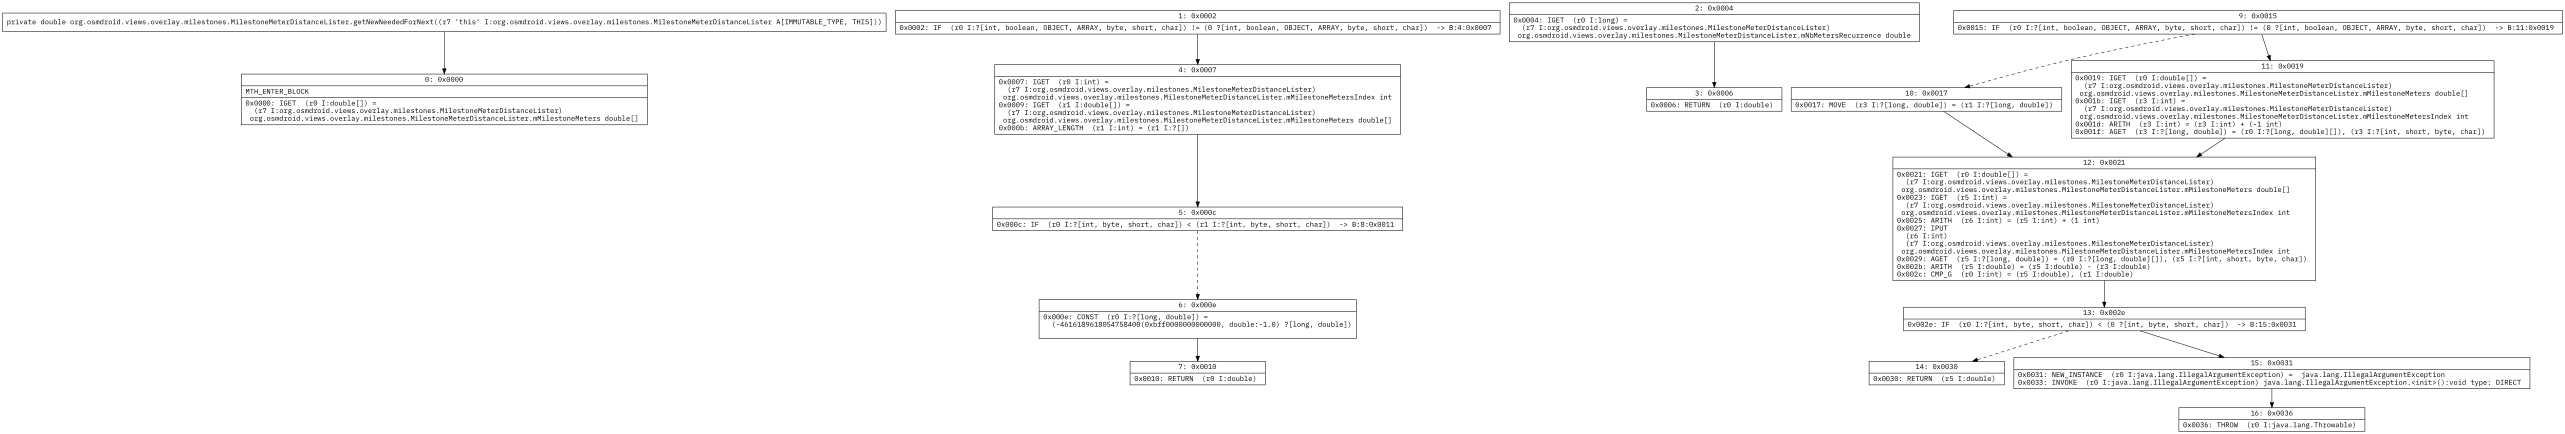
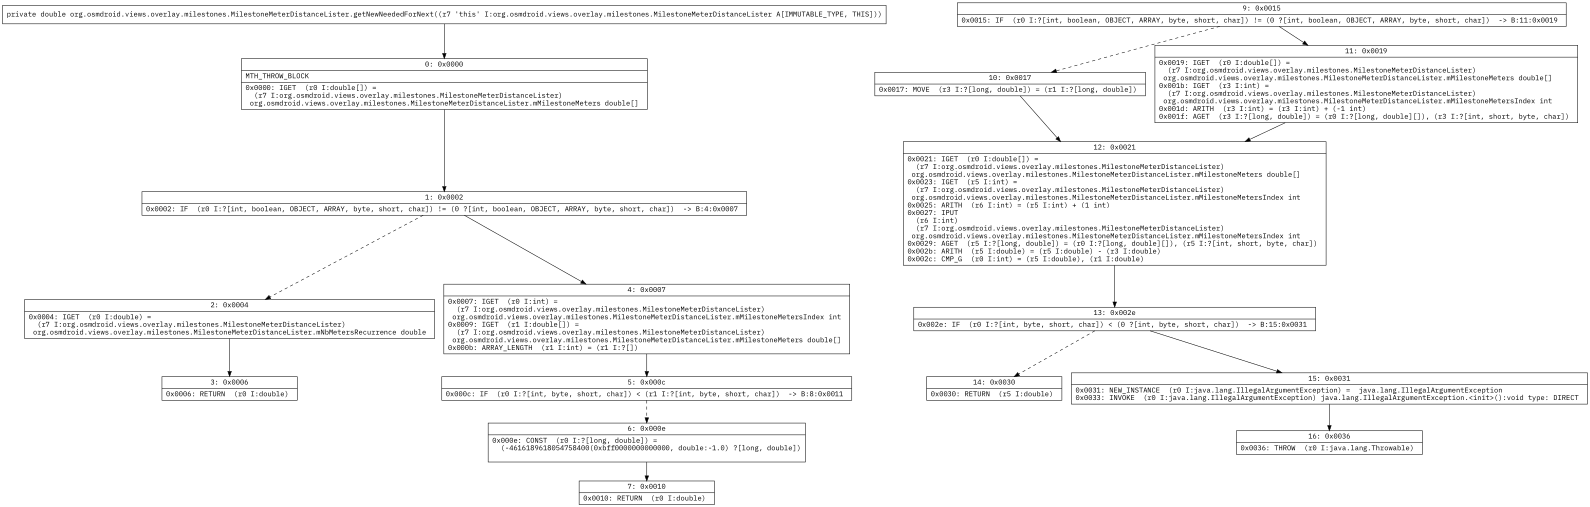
(1573, 20) -> (92, 317)
(277, 91) -> (277, 76)
none -> (444, 148)
none -> (347, 256)
